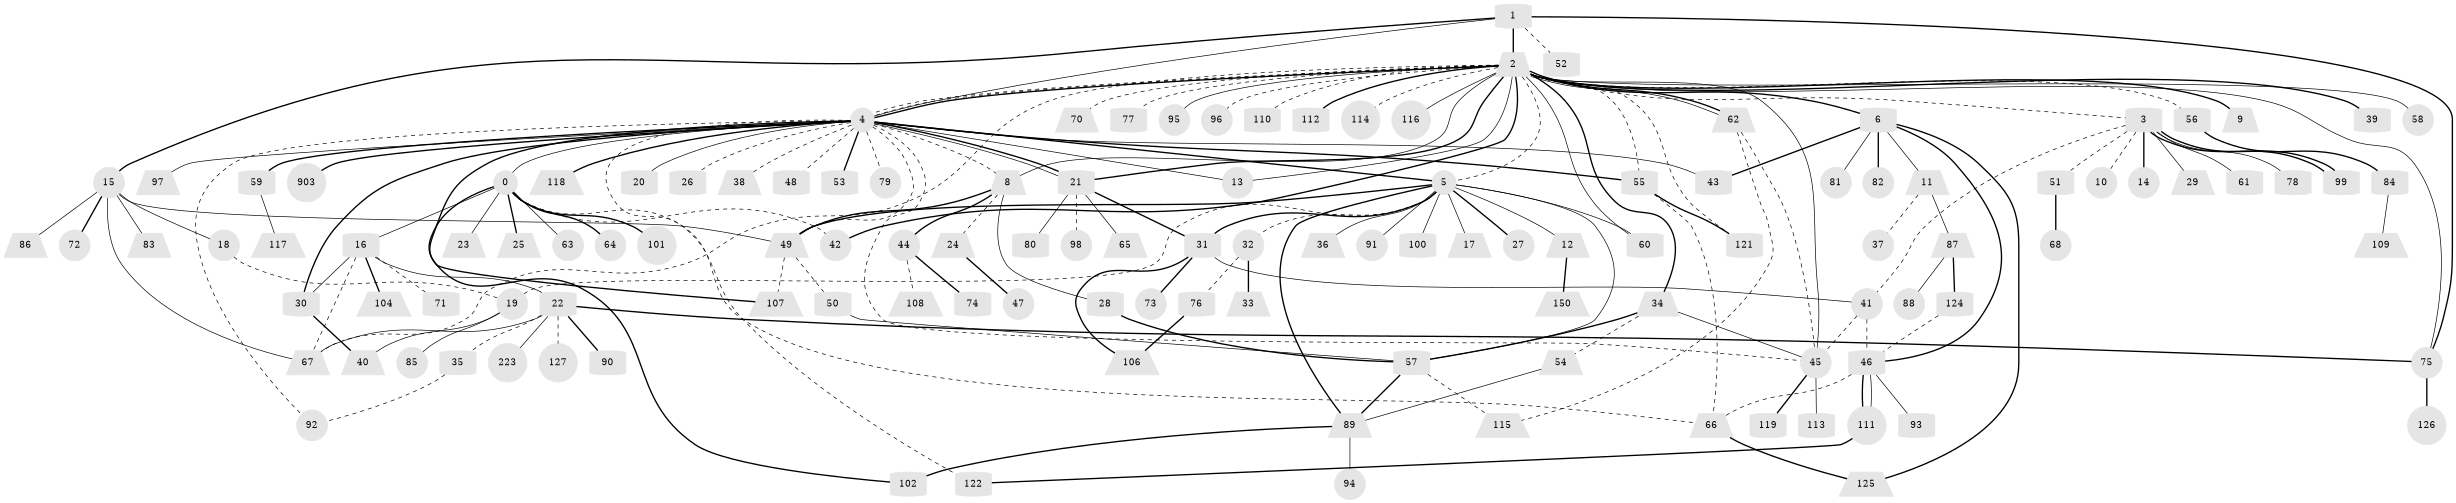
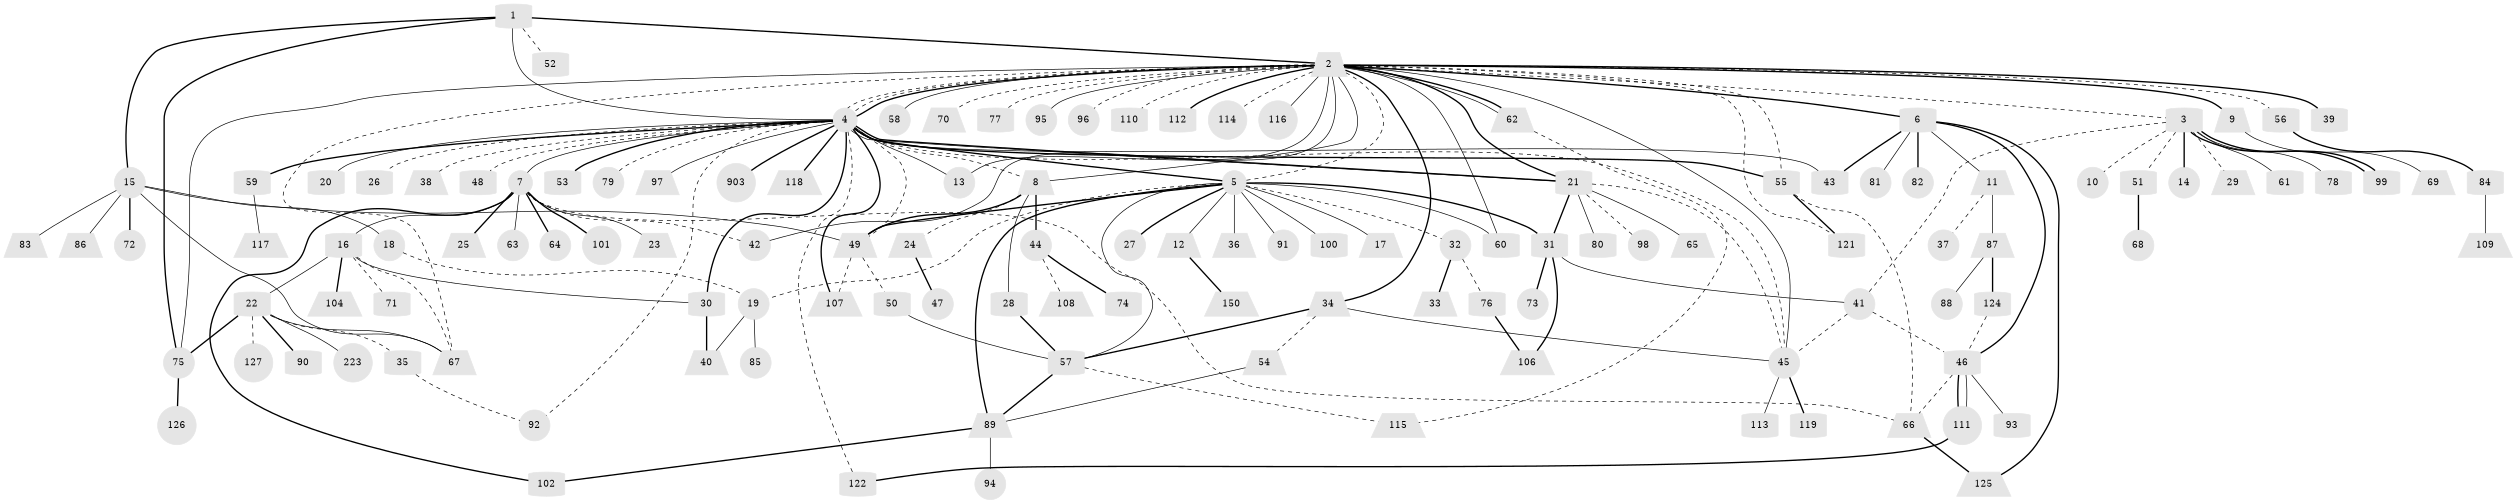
(2168, 151) -> (2209, 151)
(506, 183) -> (520, 183)
none -> (2434, 183)
(1194, 209) -> (997, 181)
(1793, 234) -> (1710, 218)
